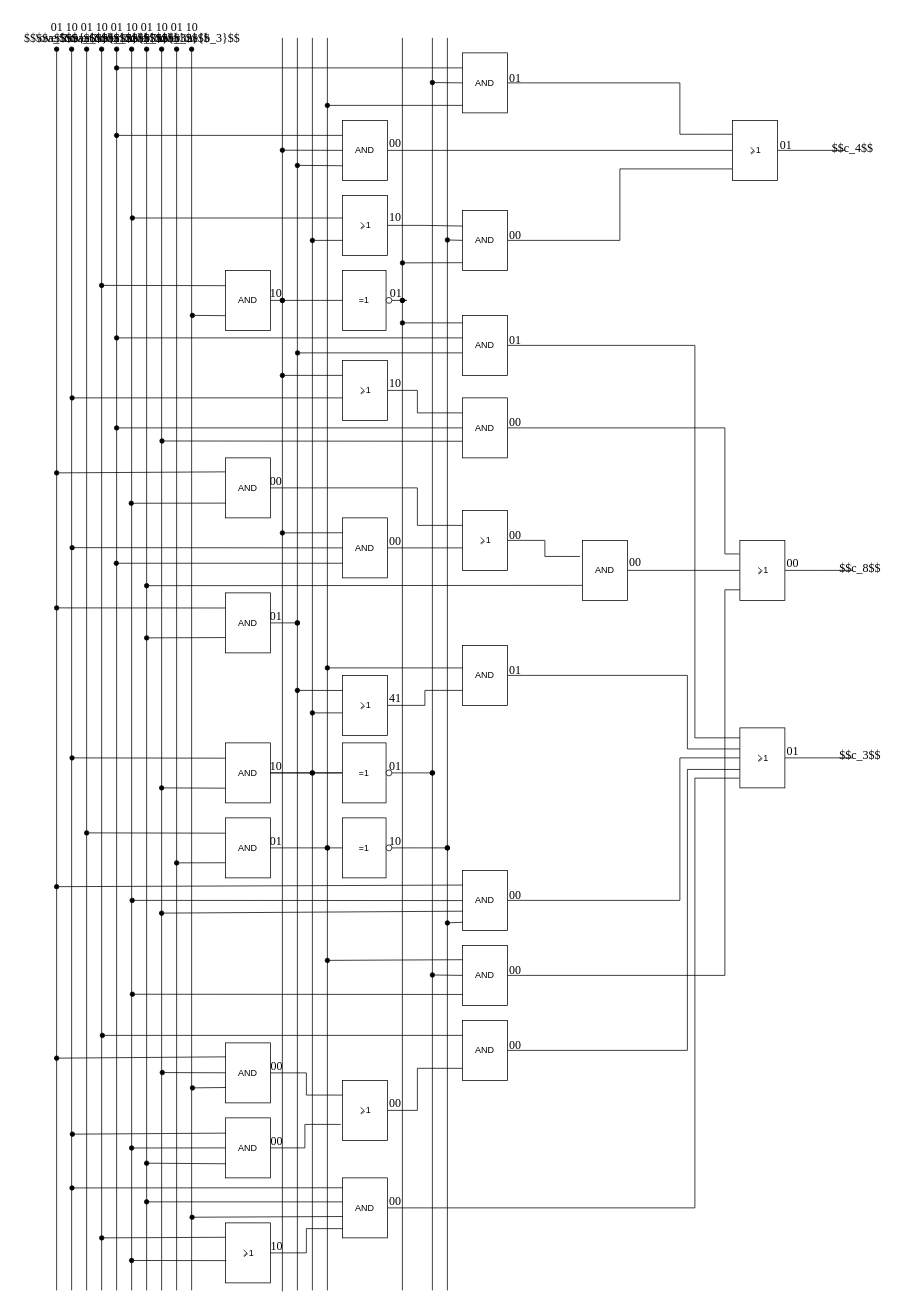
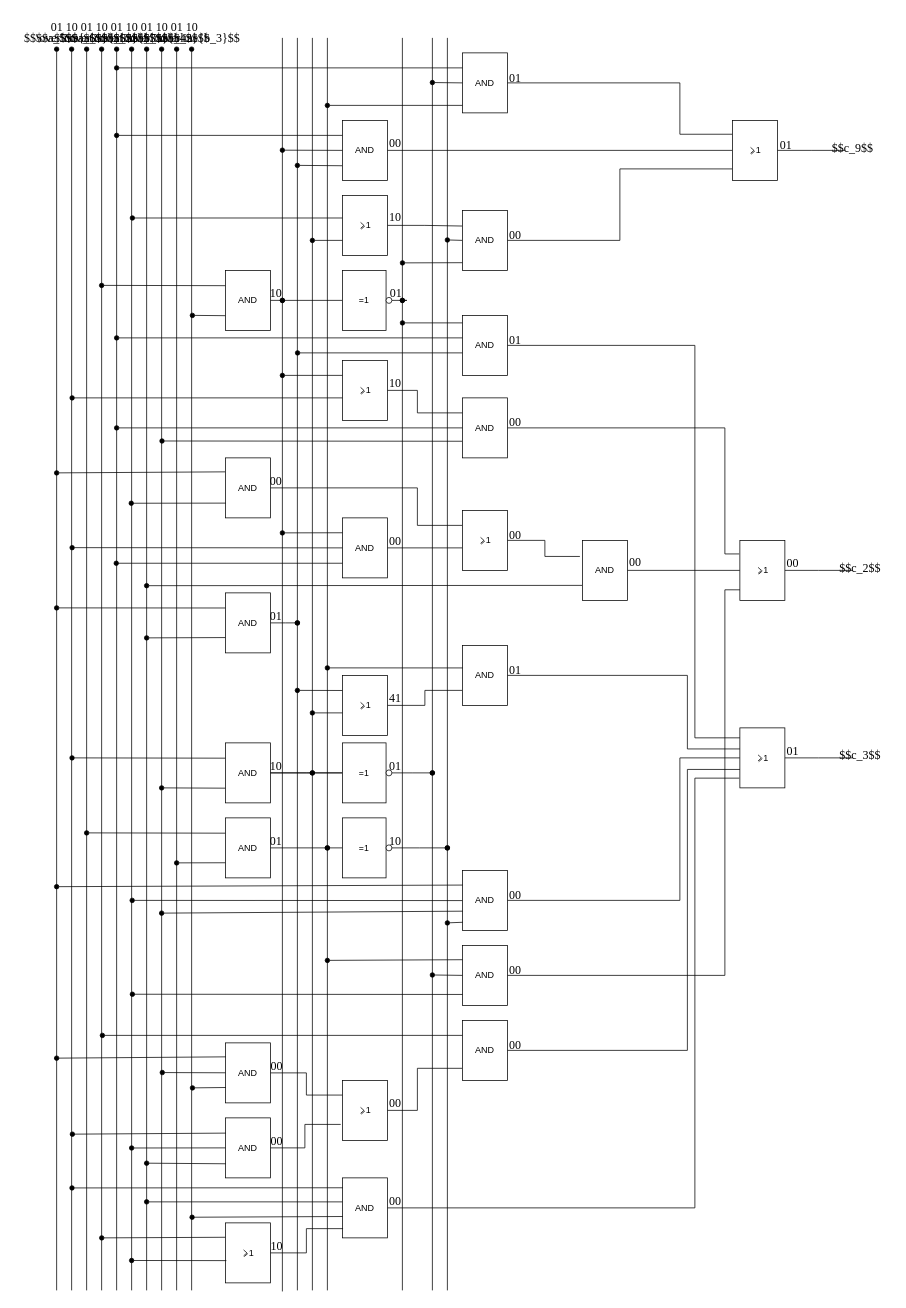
(117, 38) -> (117, 38)
(177, 38) -> (177, 38)
(853, 148) -> (853, 148)
(860, 568) -> (860, 568)
